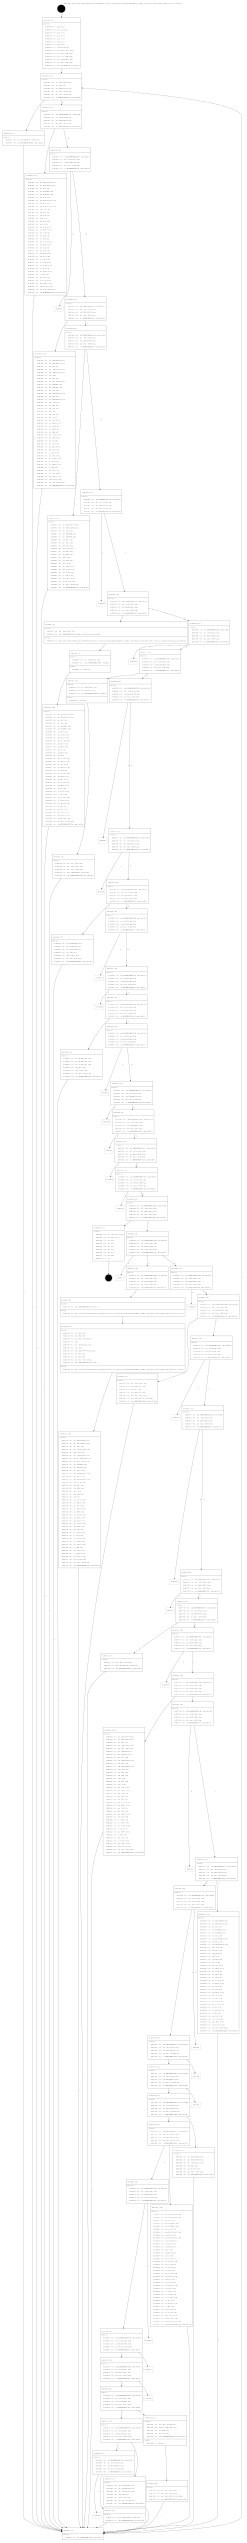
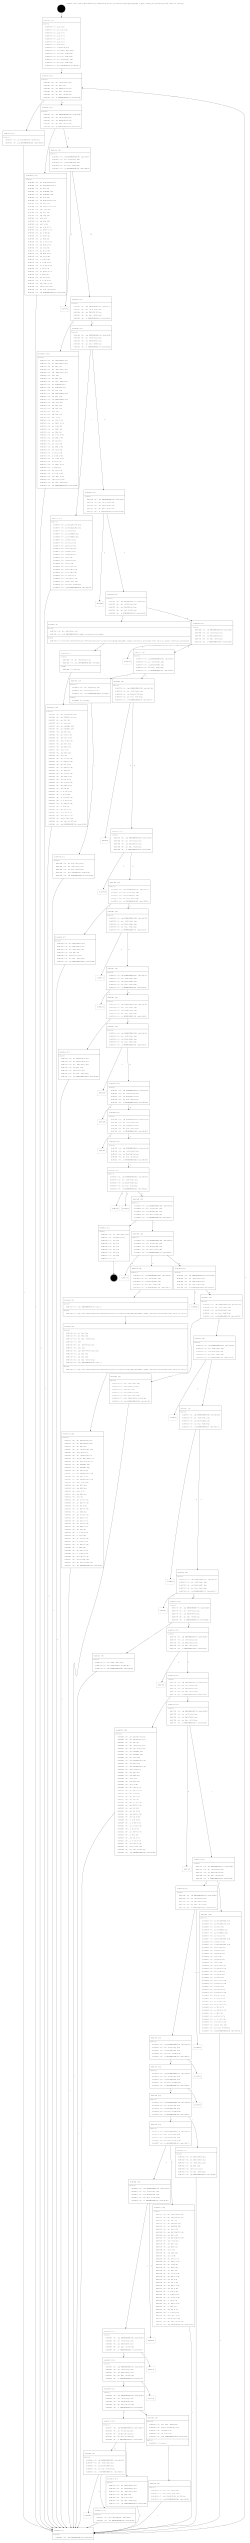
(114, 1169) -> (119, 1198)
